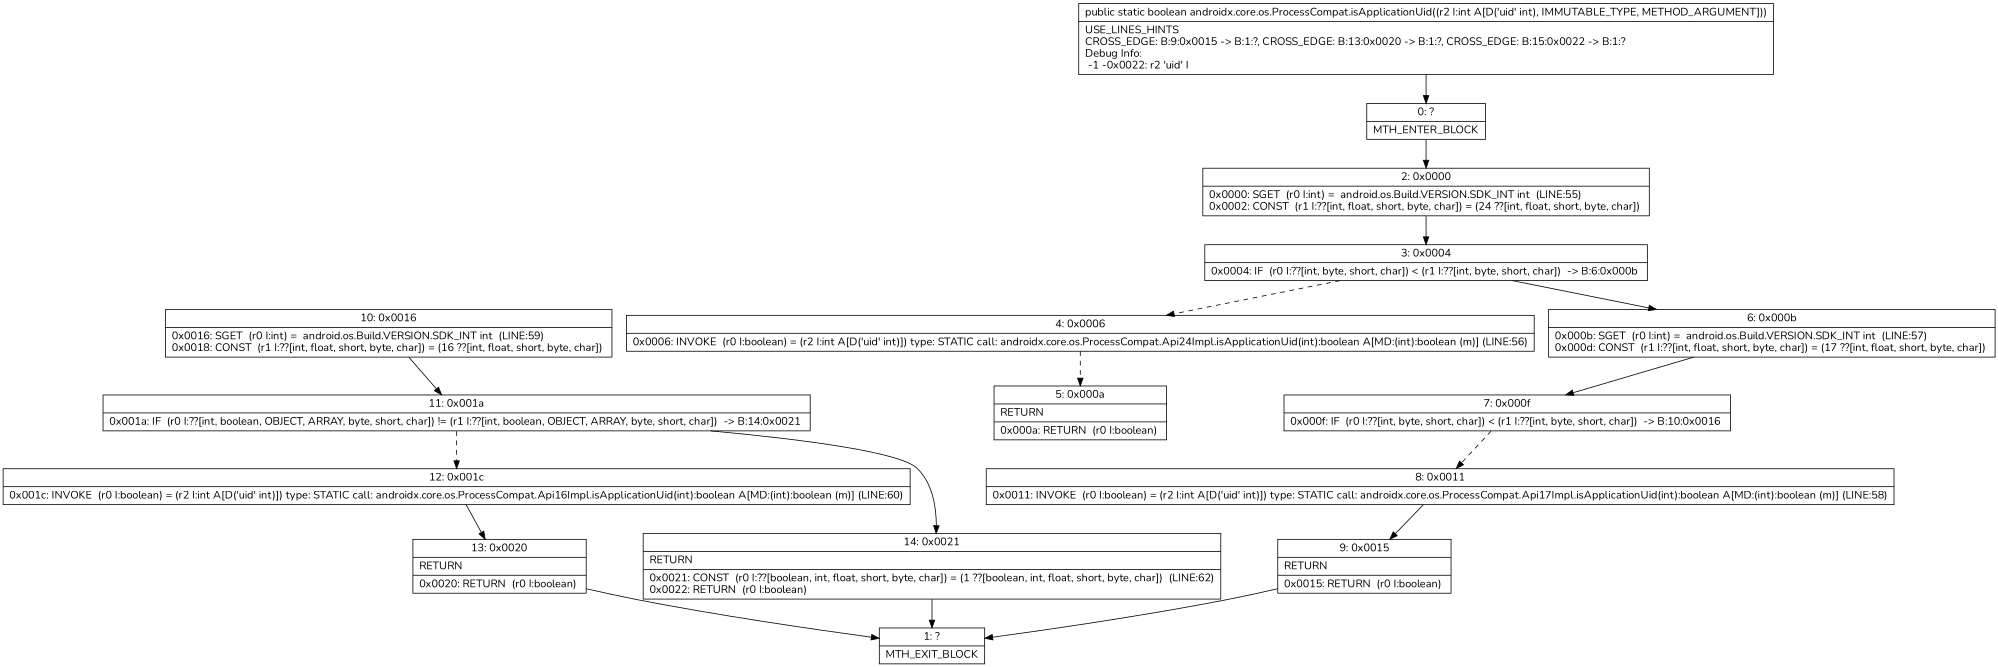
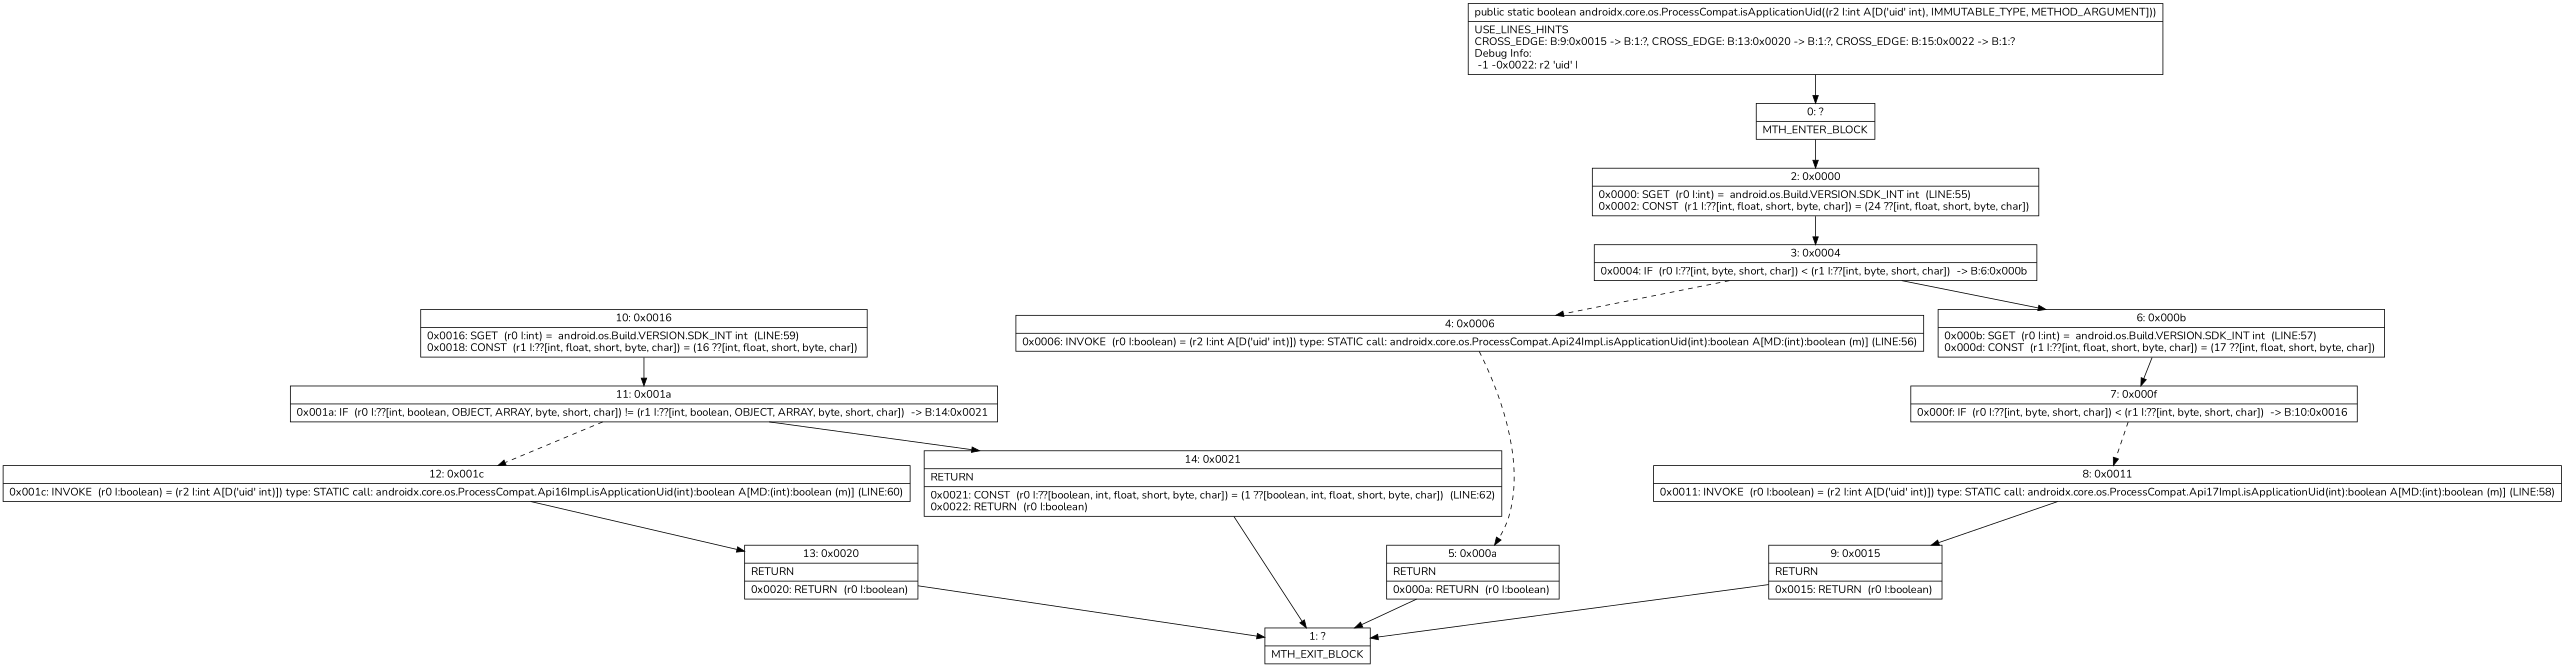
none -> (1389, 612)
